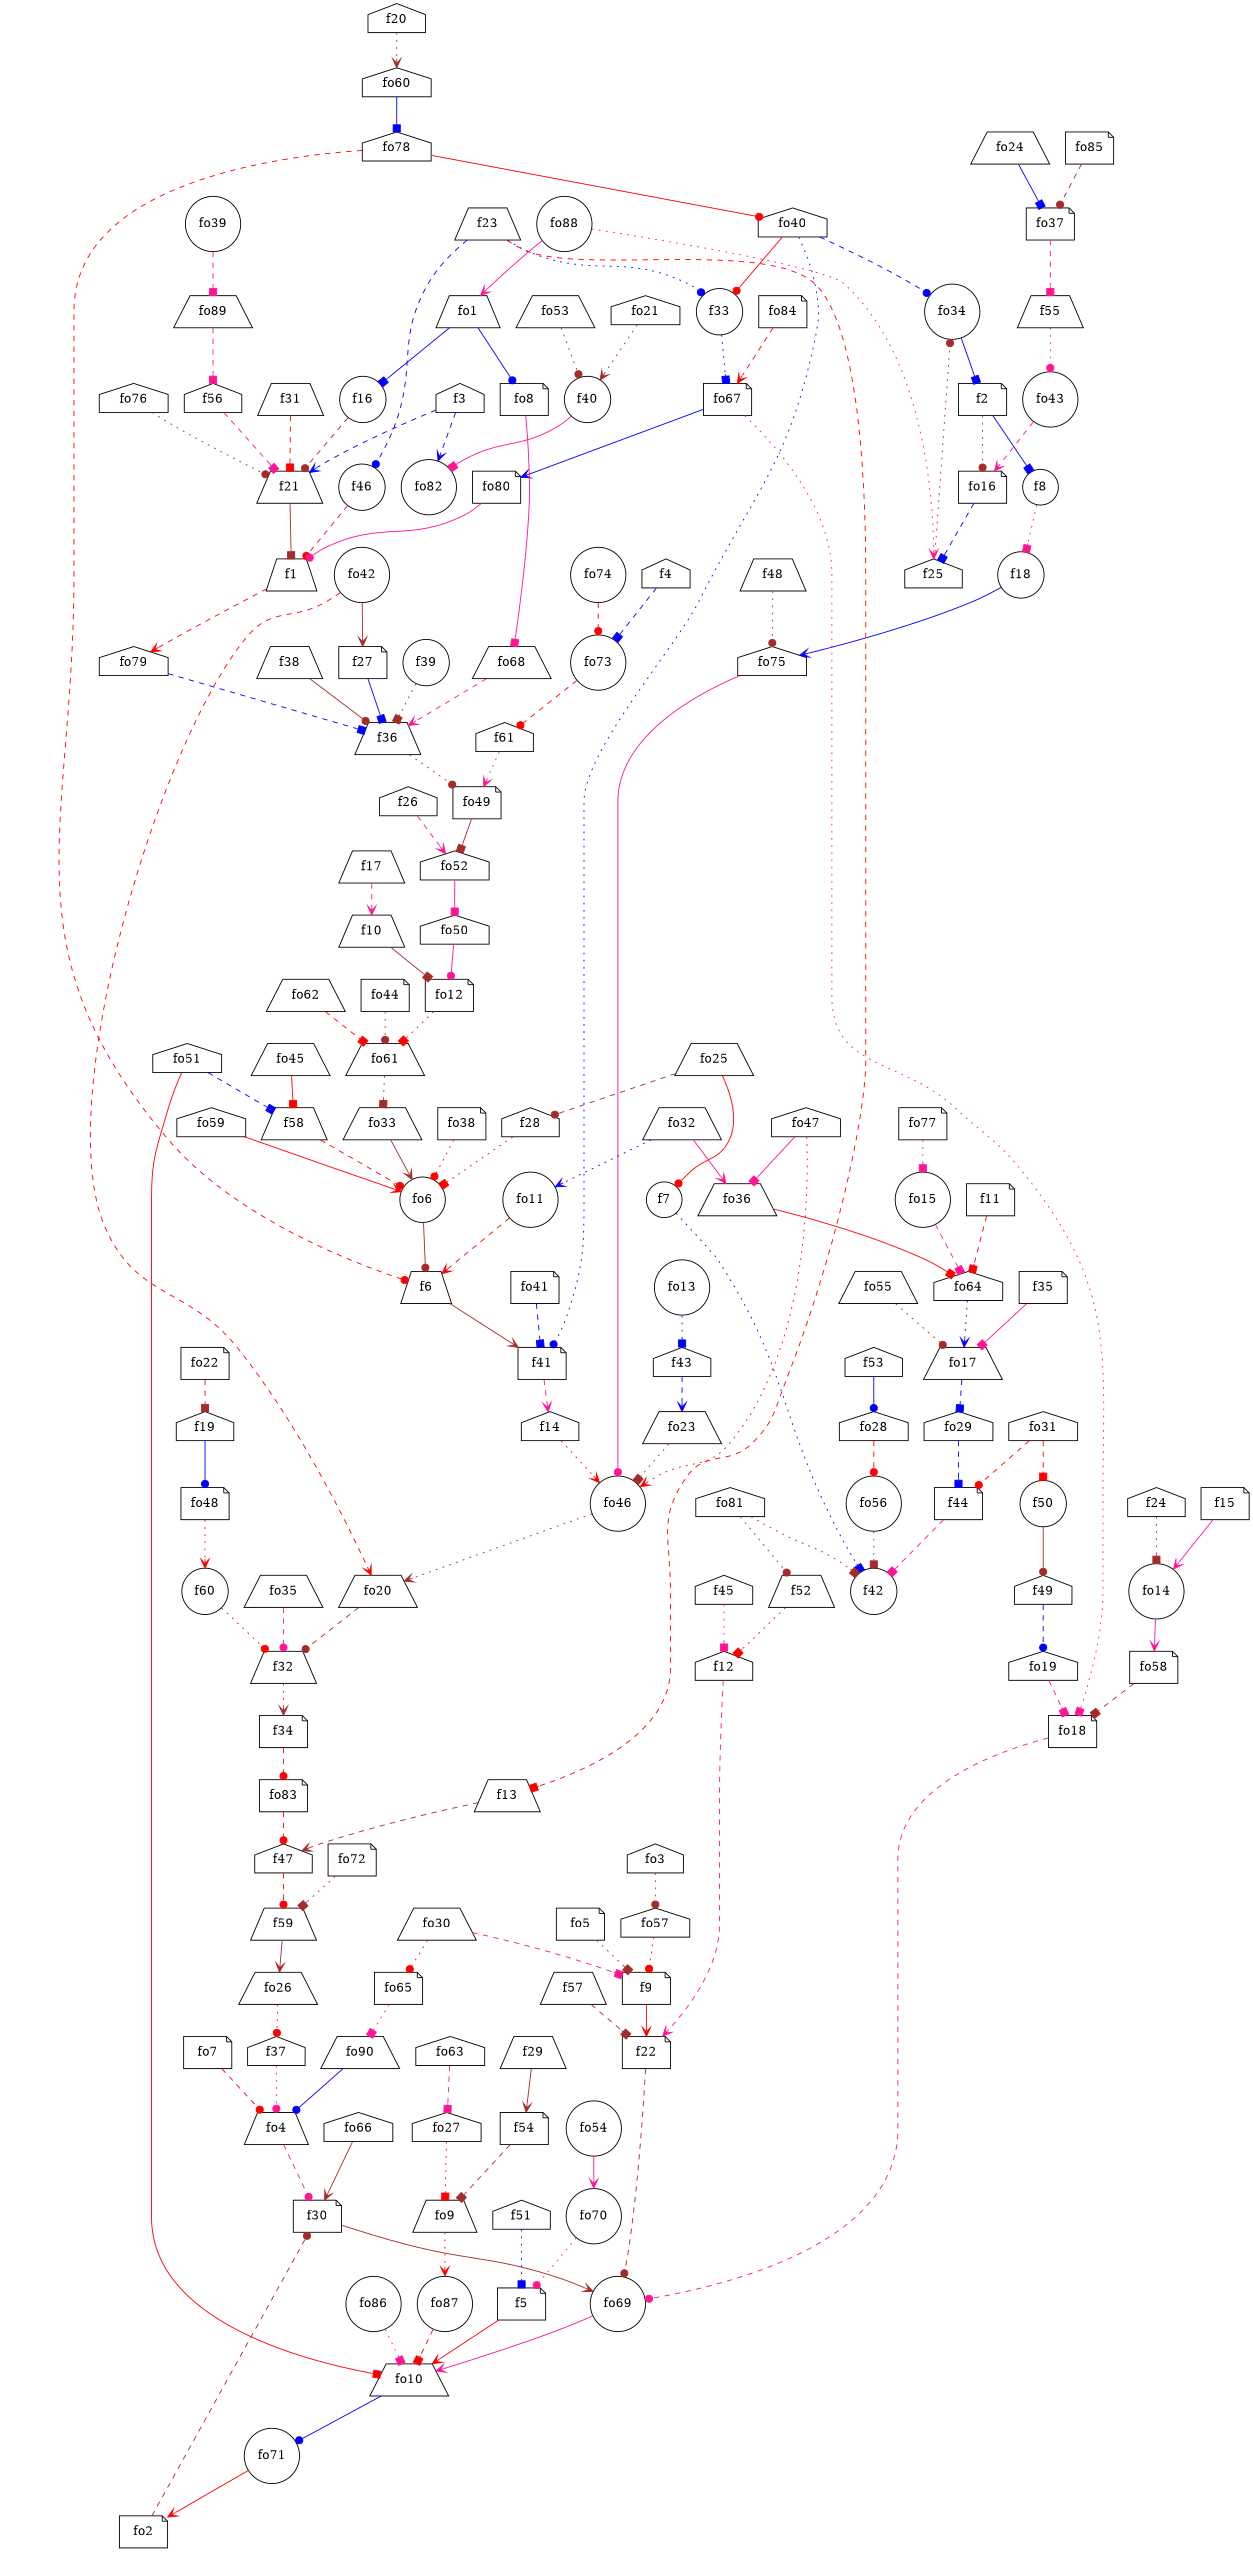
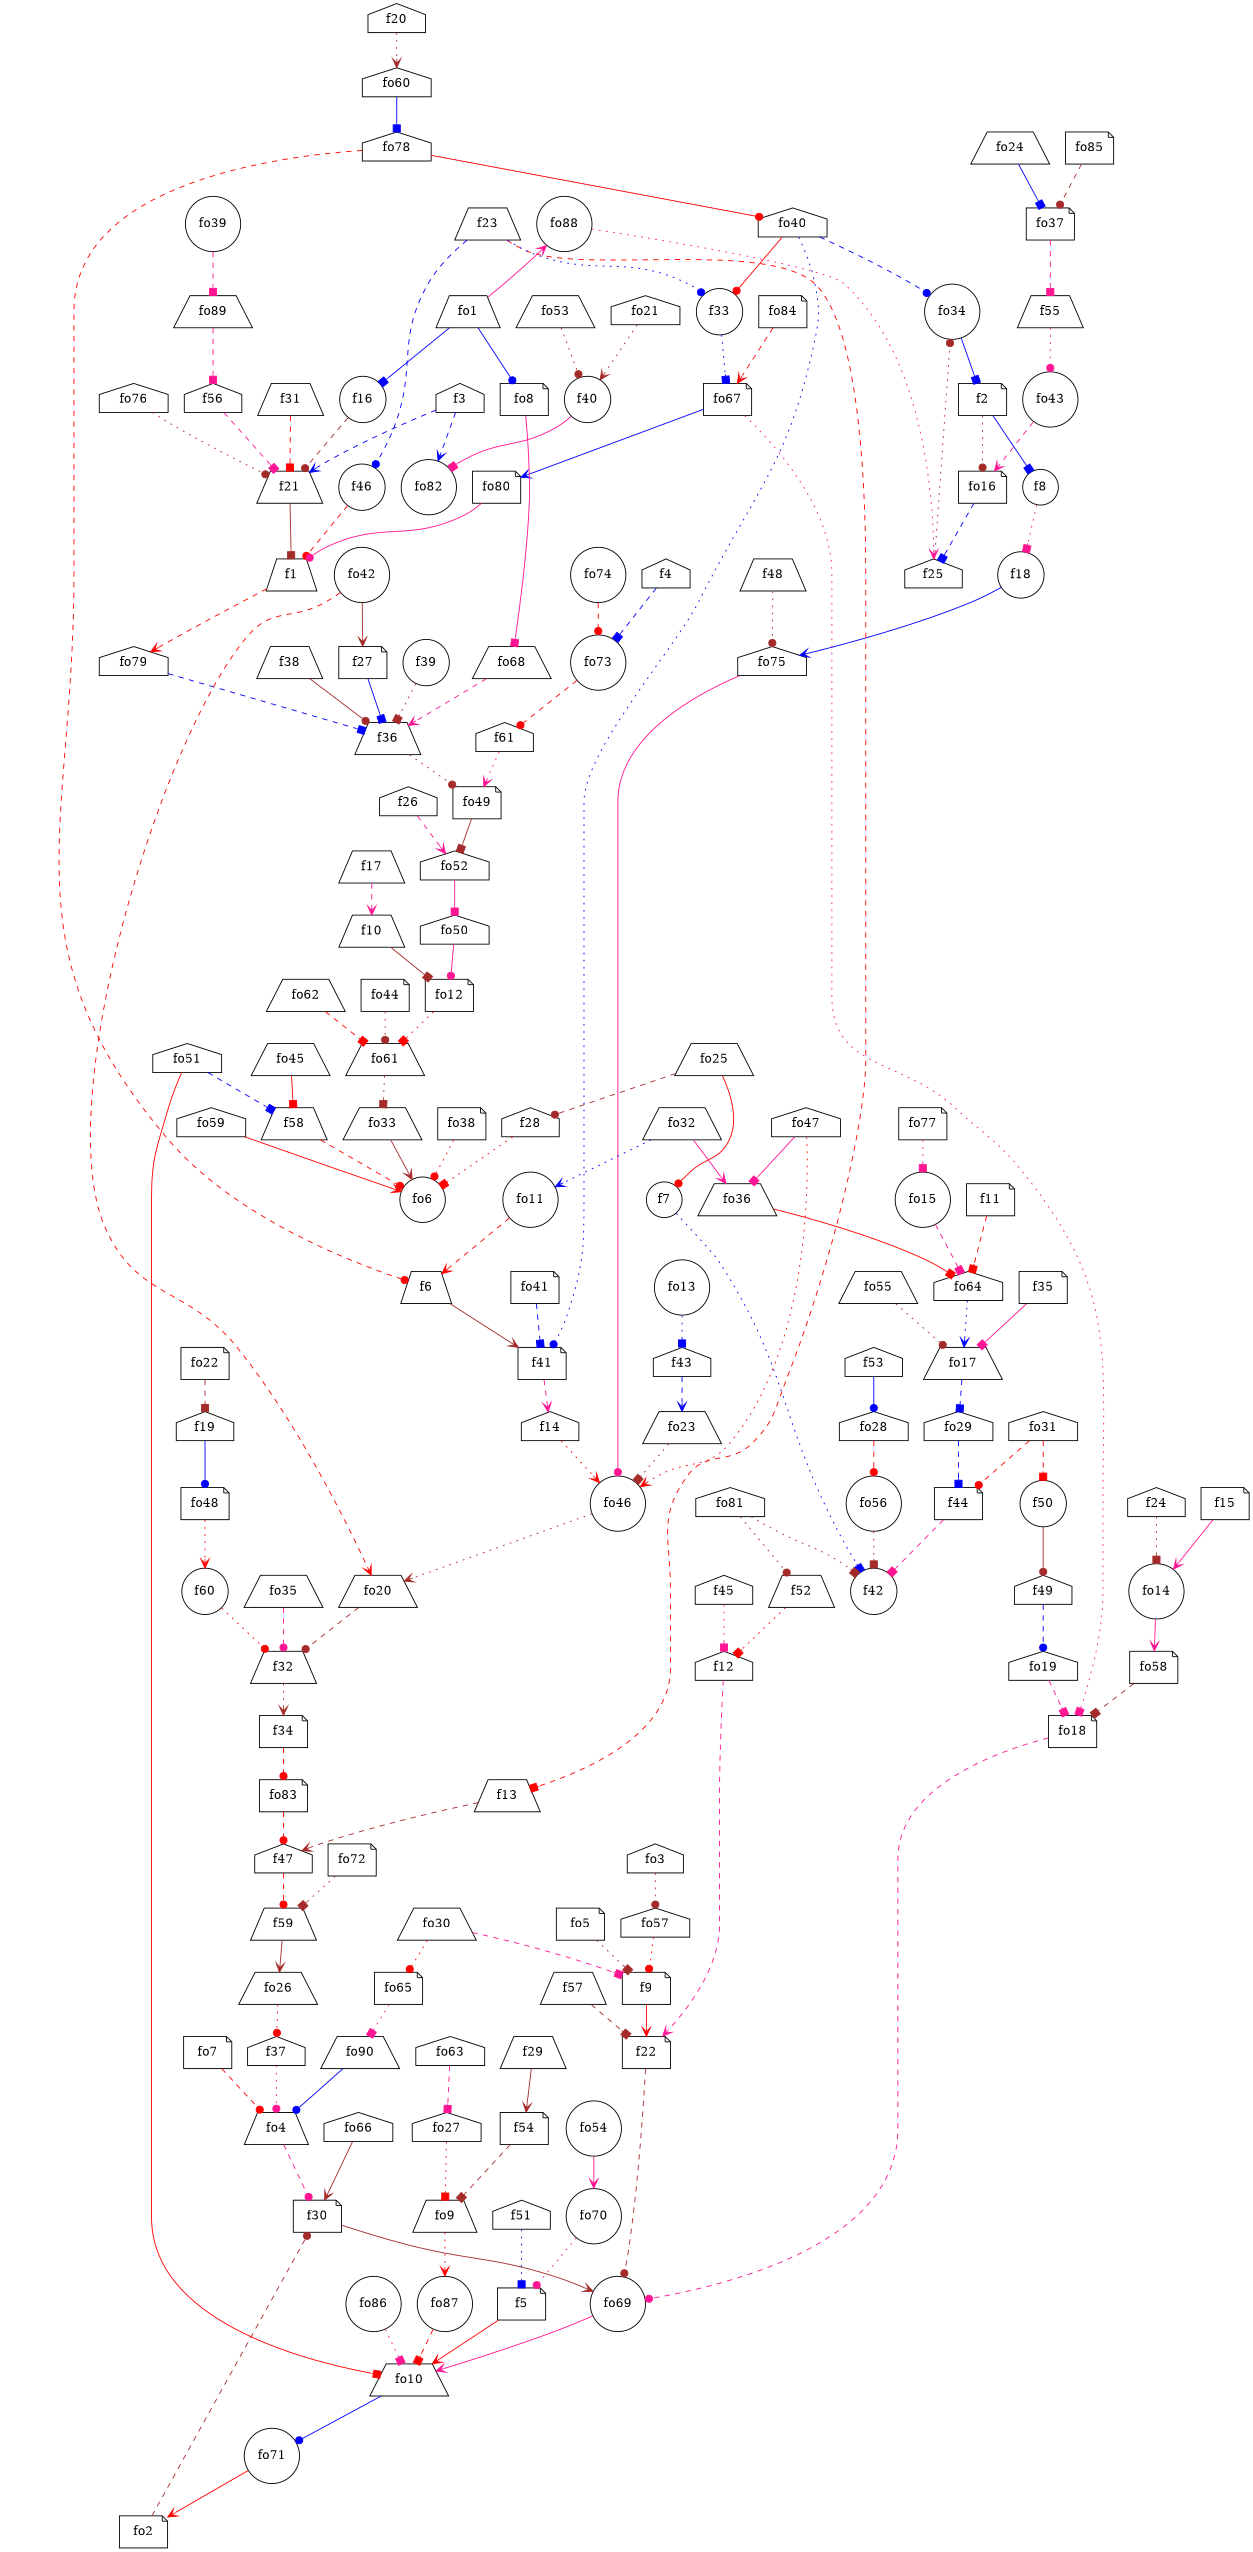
(514, 264) -> (514, 275)
(424, 1243) -> none
